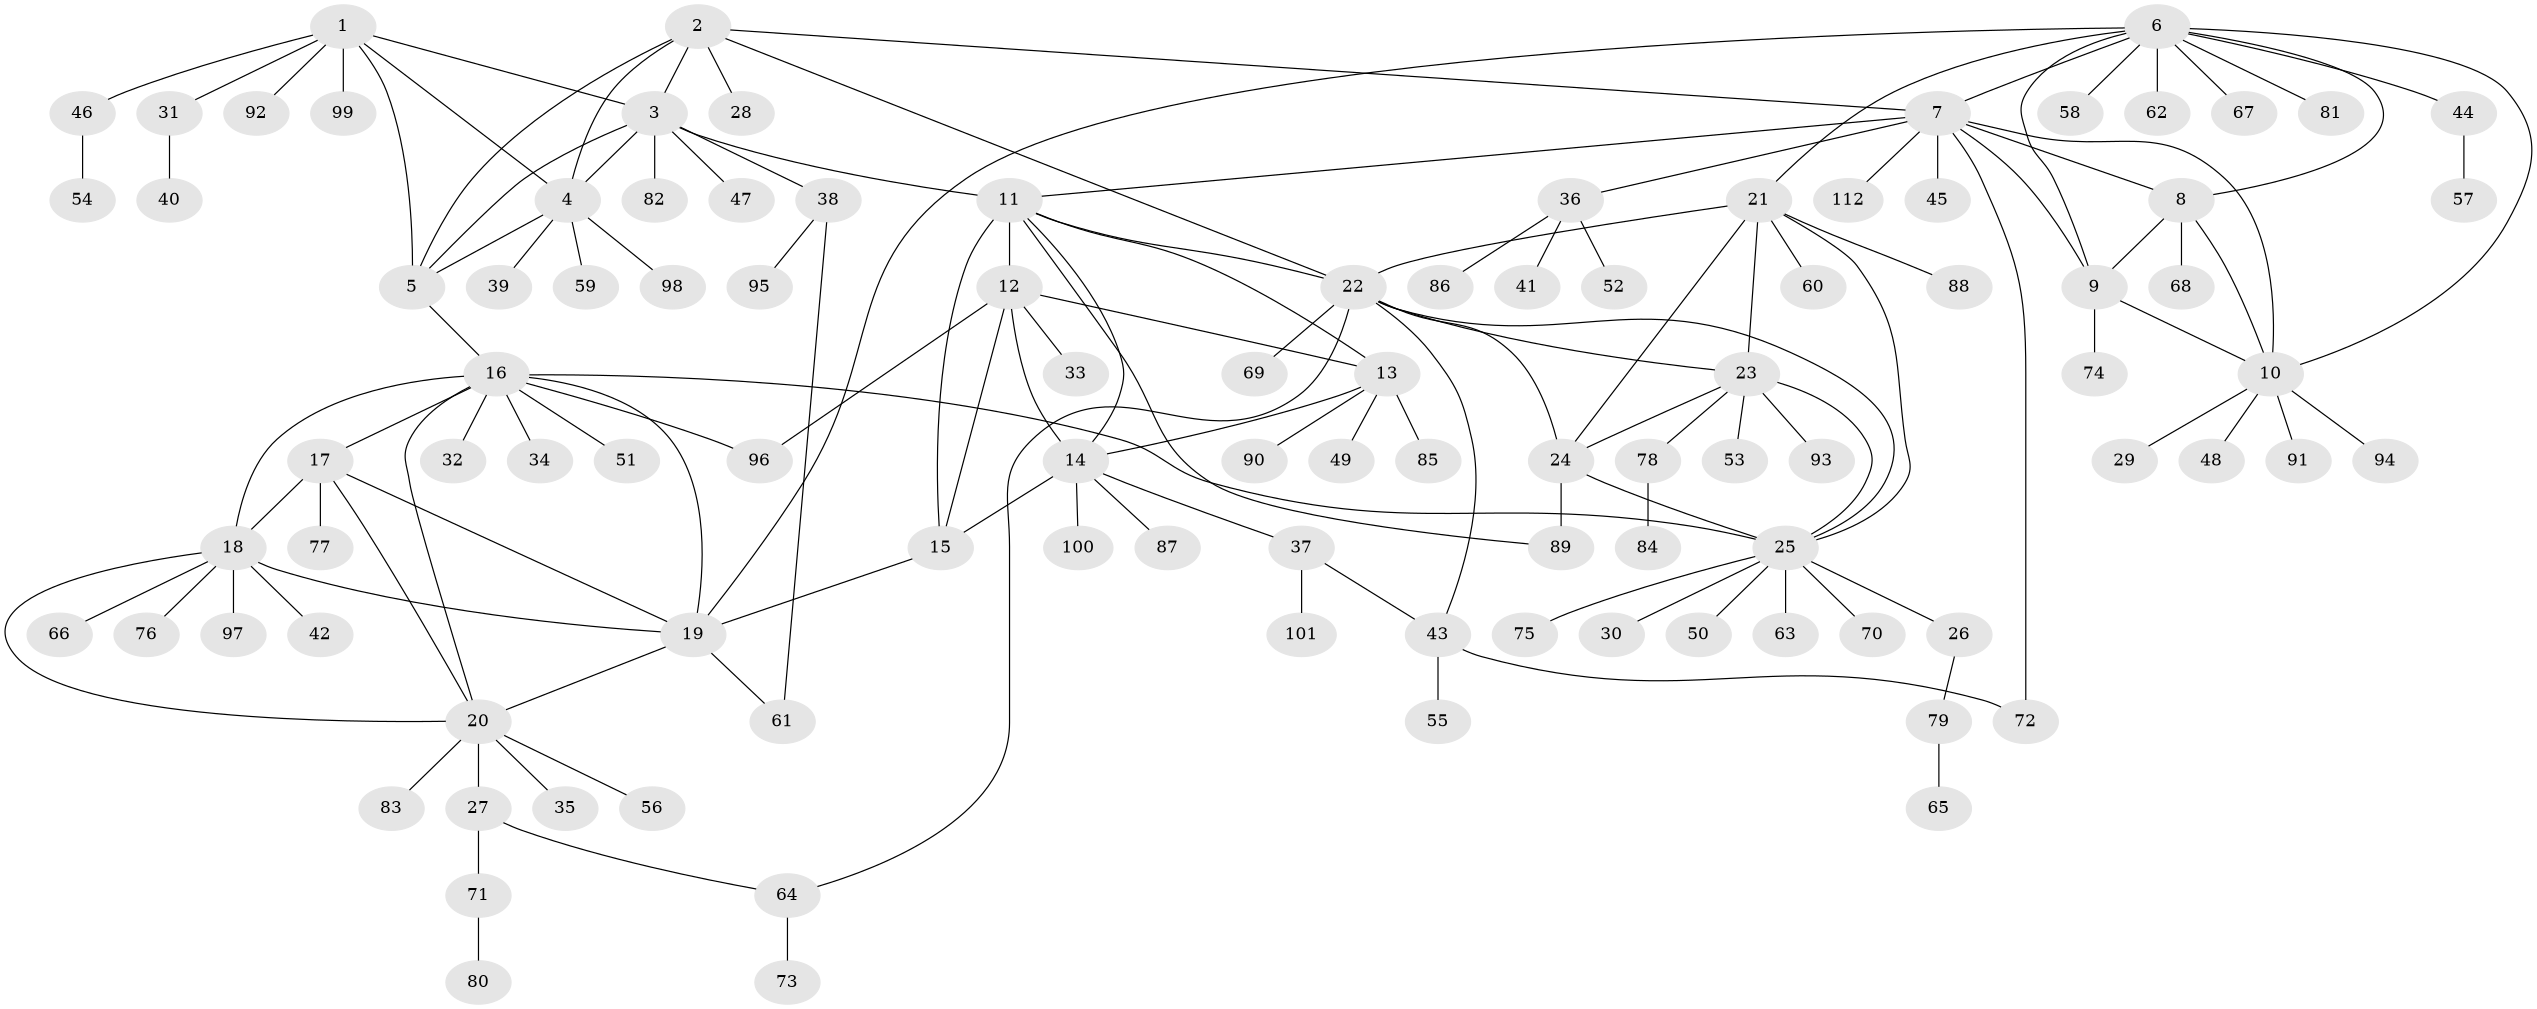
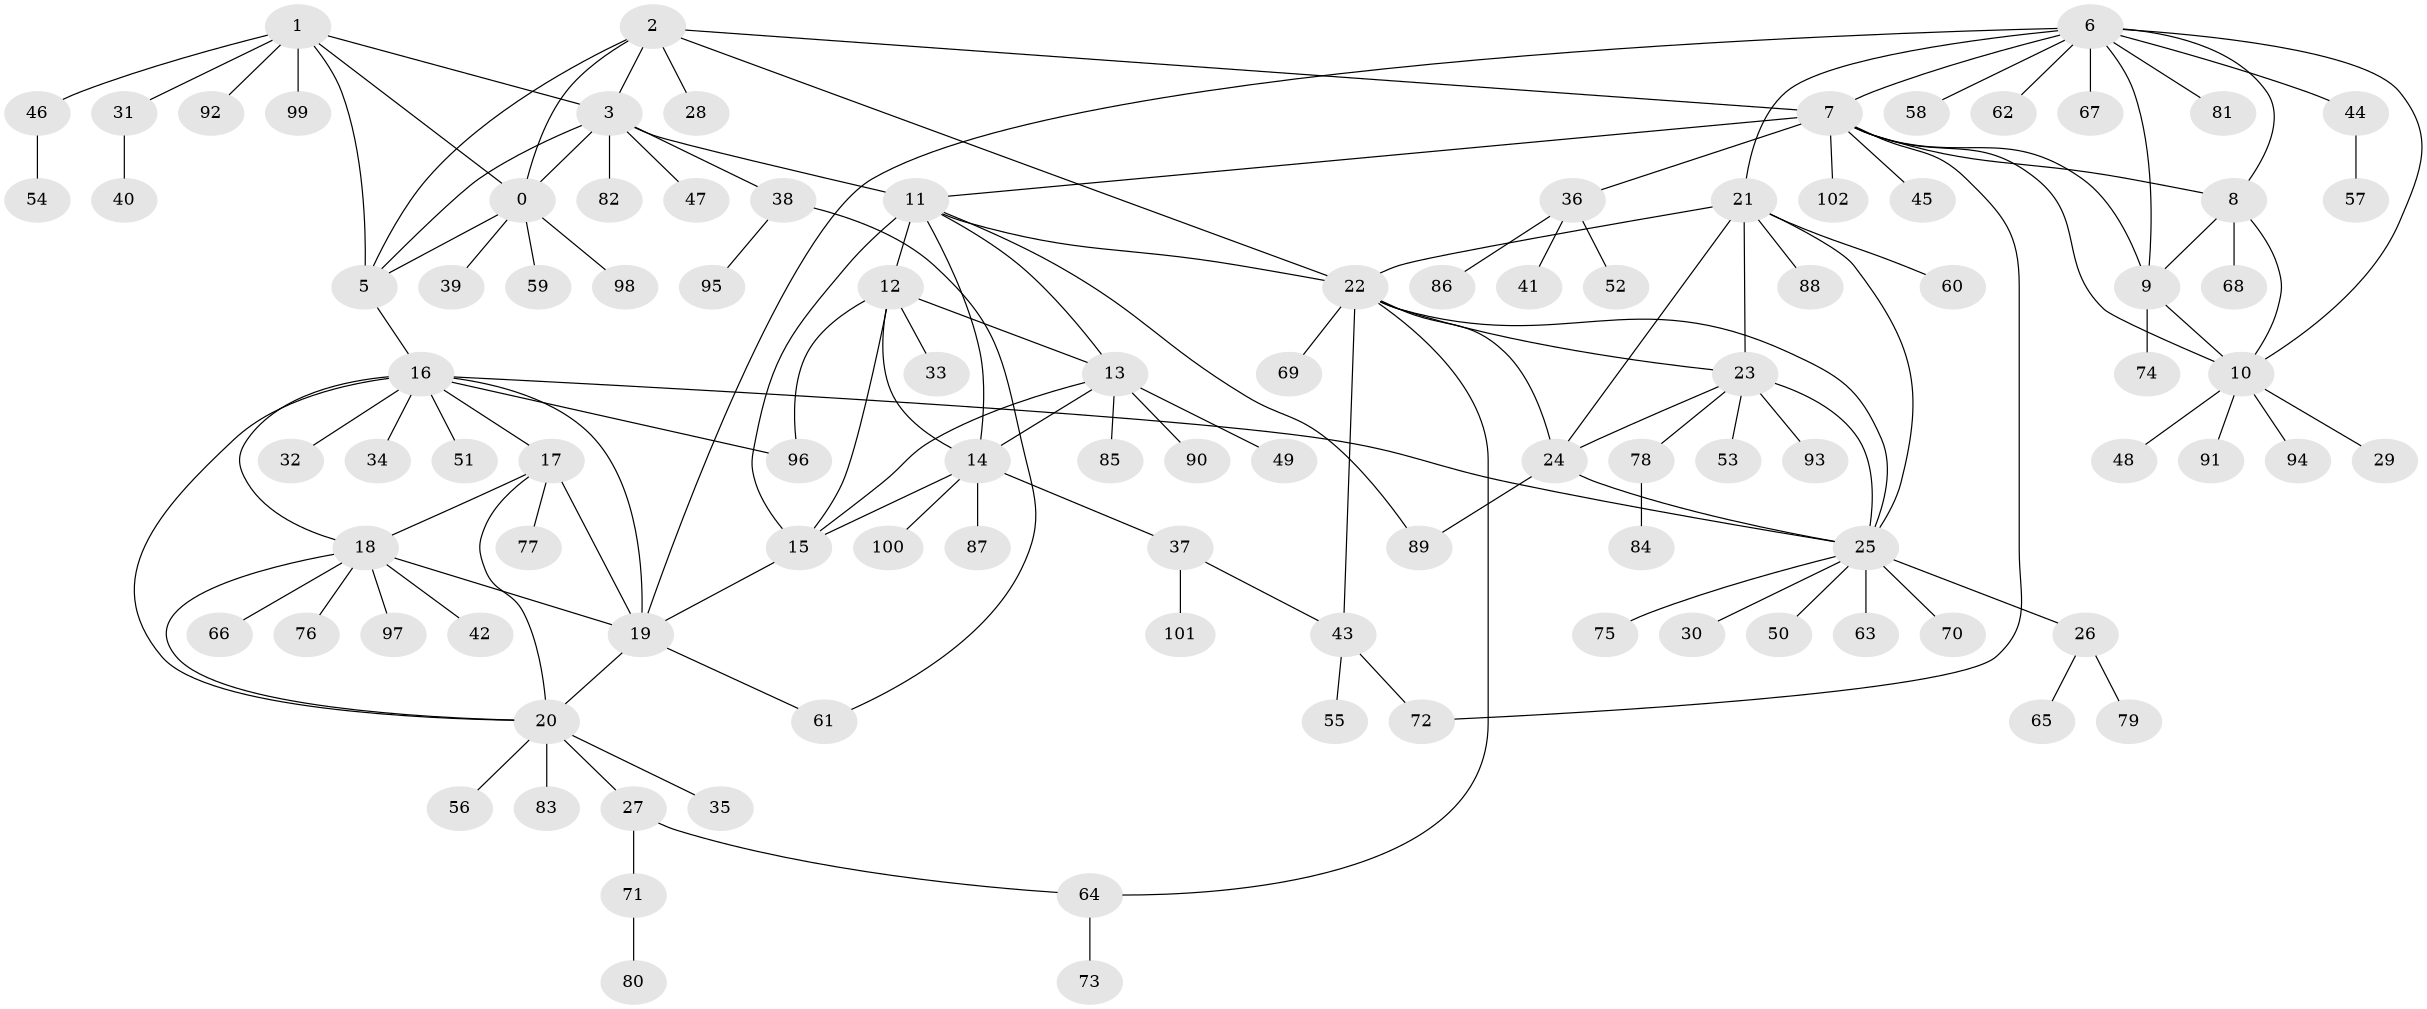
(568, 200) -> (523, 200)
(1848, 200) -> (1833, 200)
none -> (948, 432)
(1939, 765) -> (2064, 678)
